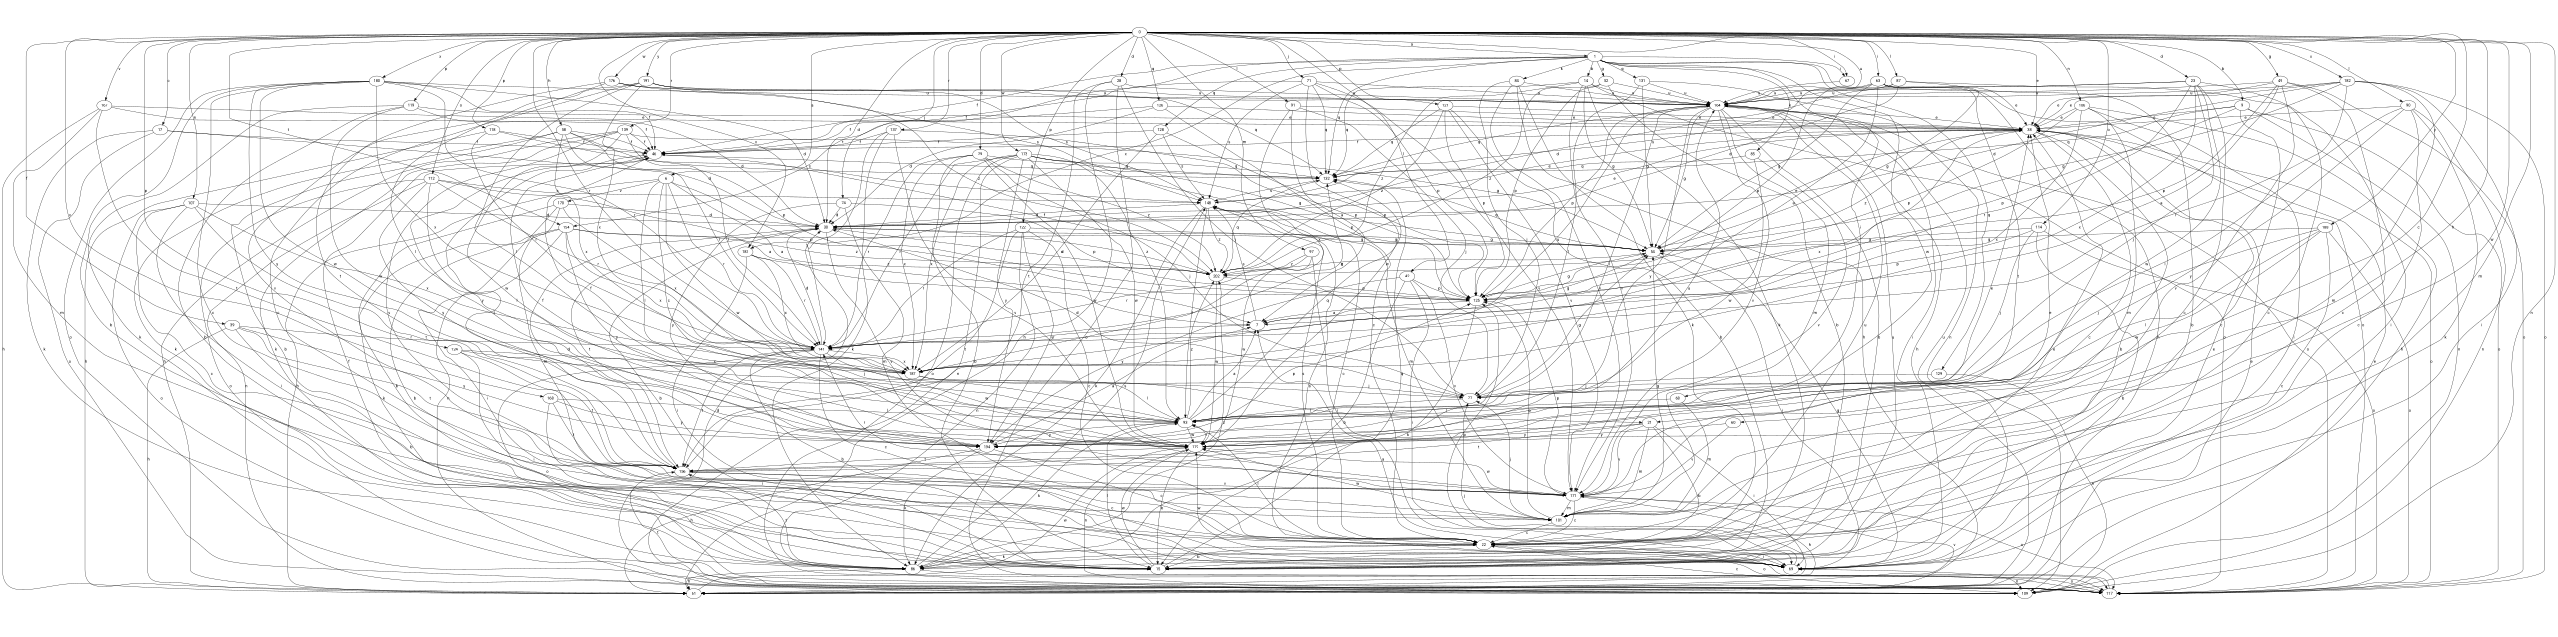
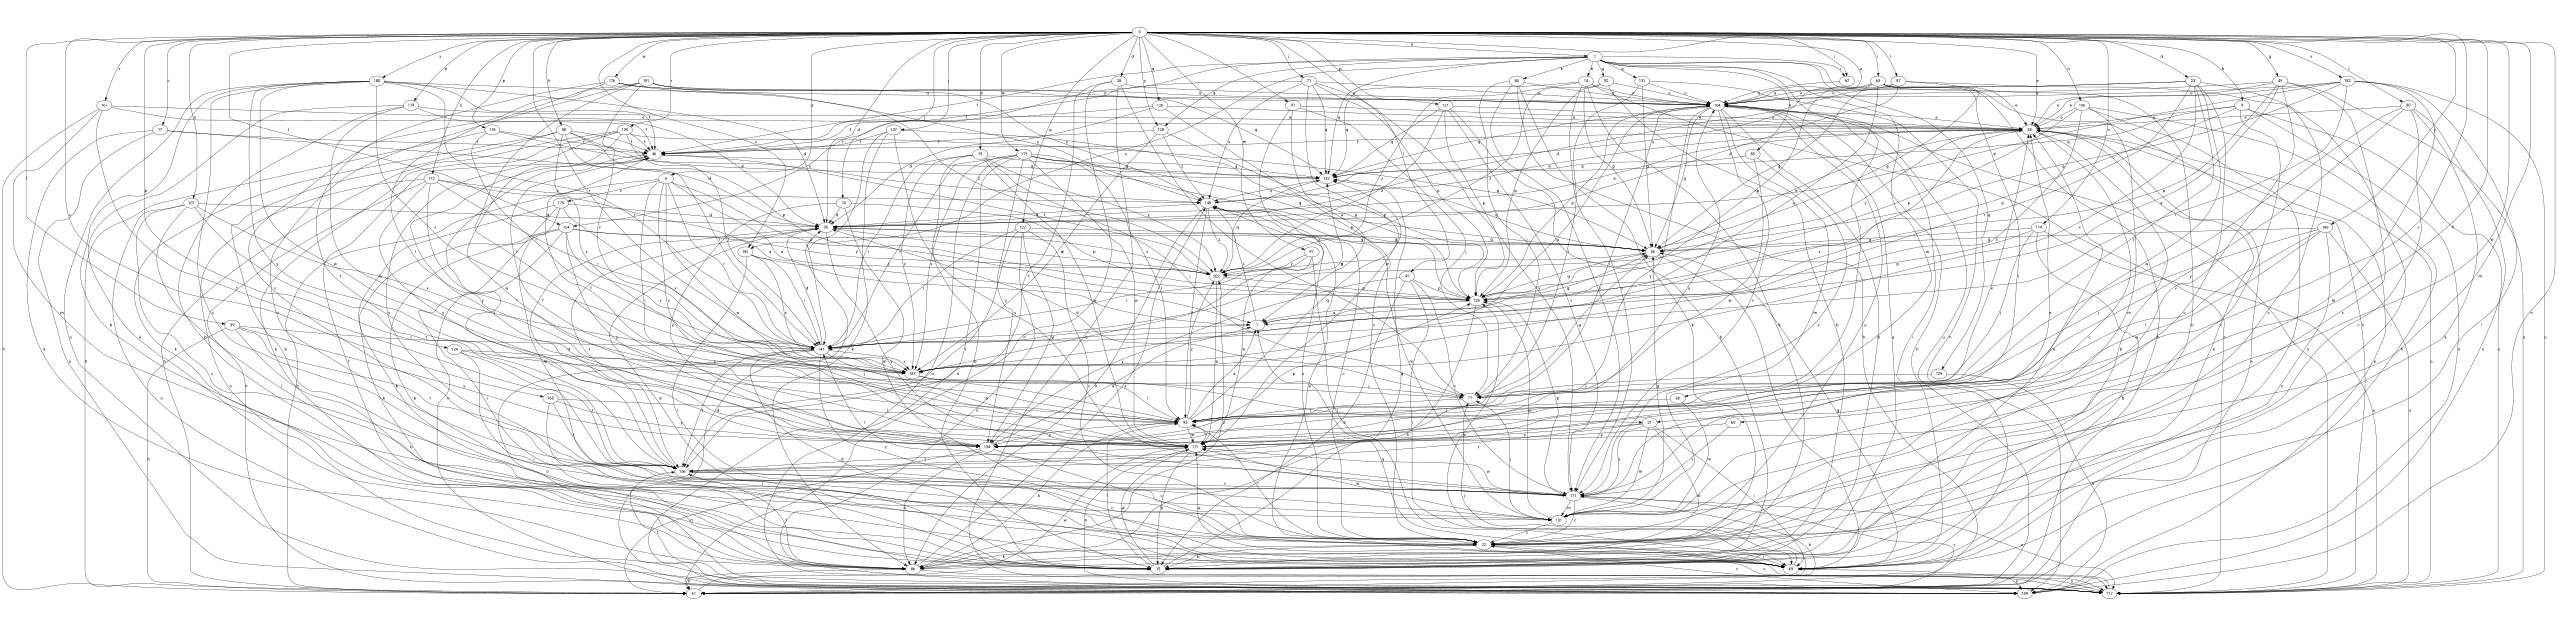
(881, 35) -> (1143, 81)
